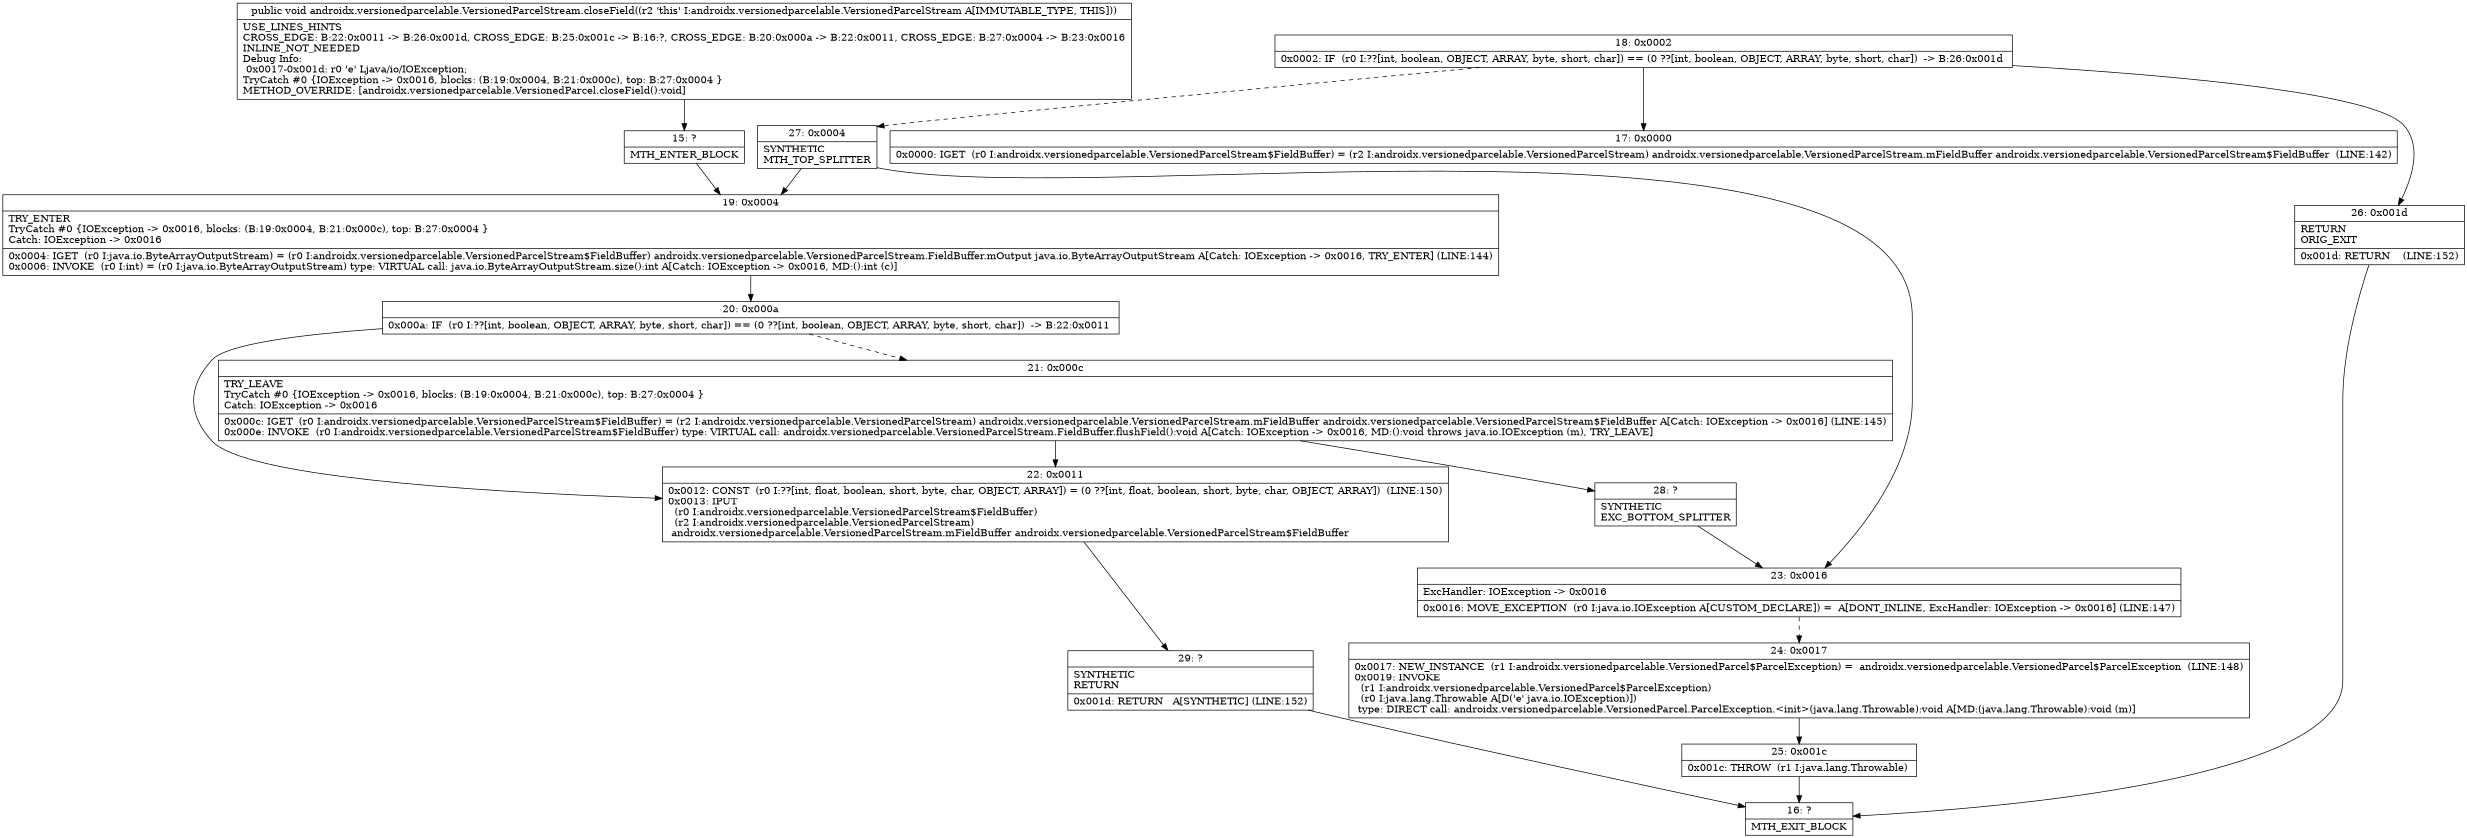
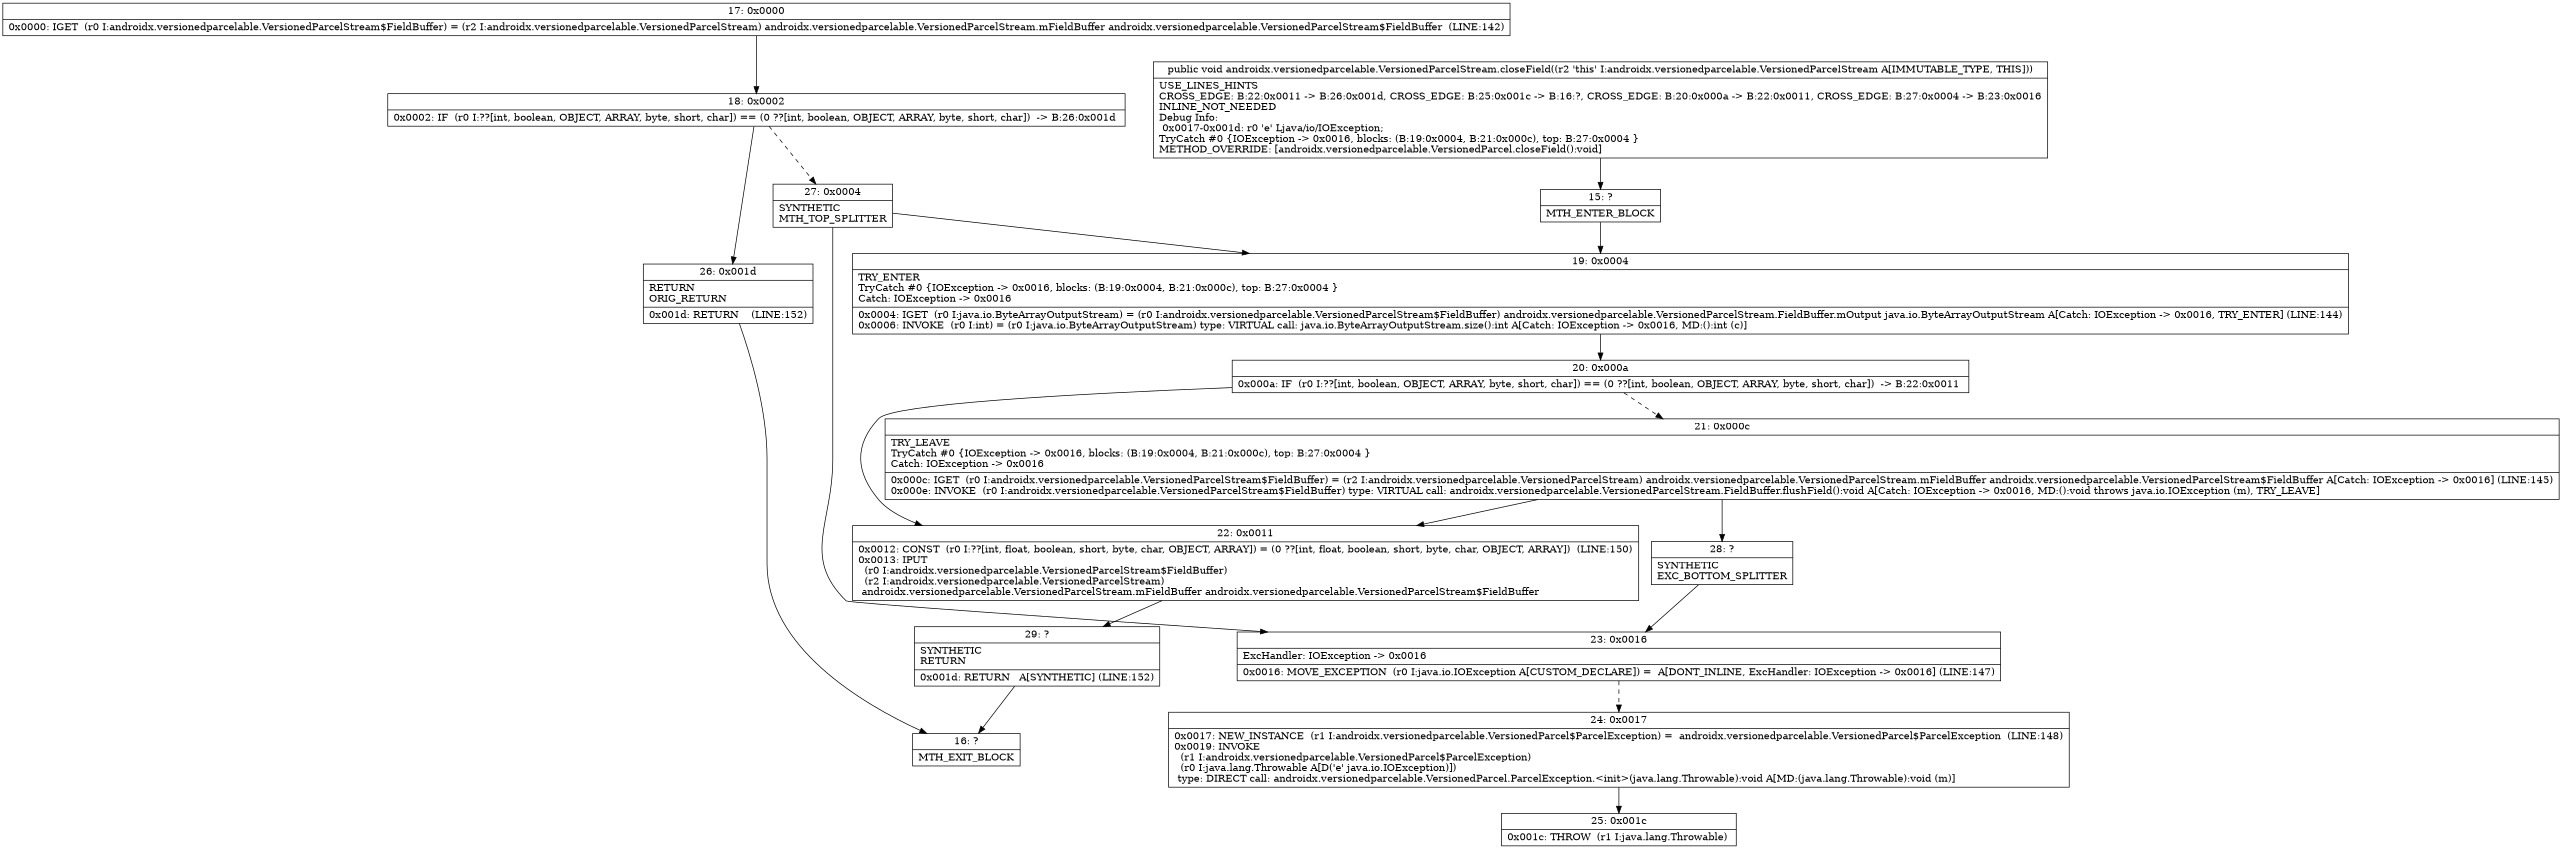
(1644, 96) -> (756, 61)
(2329, 240) -> (688, 299)
(1799, 786) -> none
